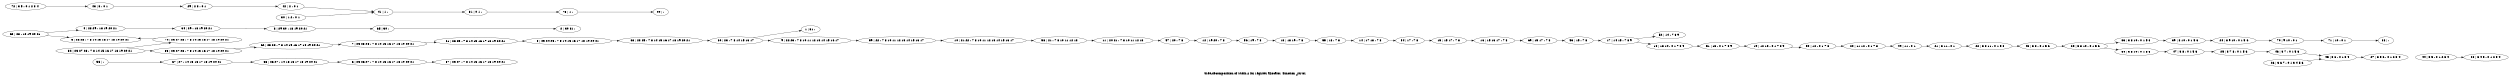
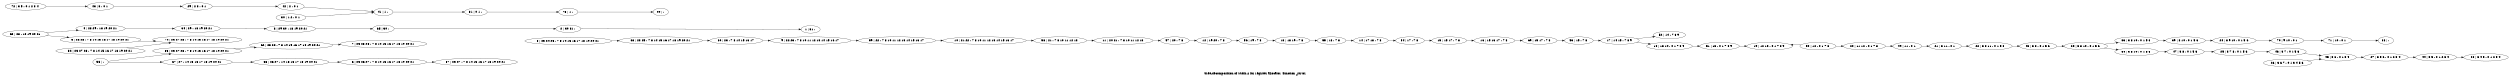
(776, 34) -> (690, 29)
(148, 38) -> (146, 41)
(476, 41) -> none
(1795, 48) -> (1797, 45)
(148, 51) -> (139, 58)
none -> (2411, 57)
